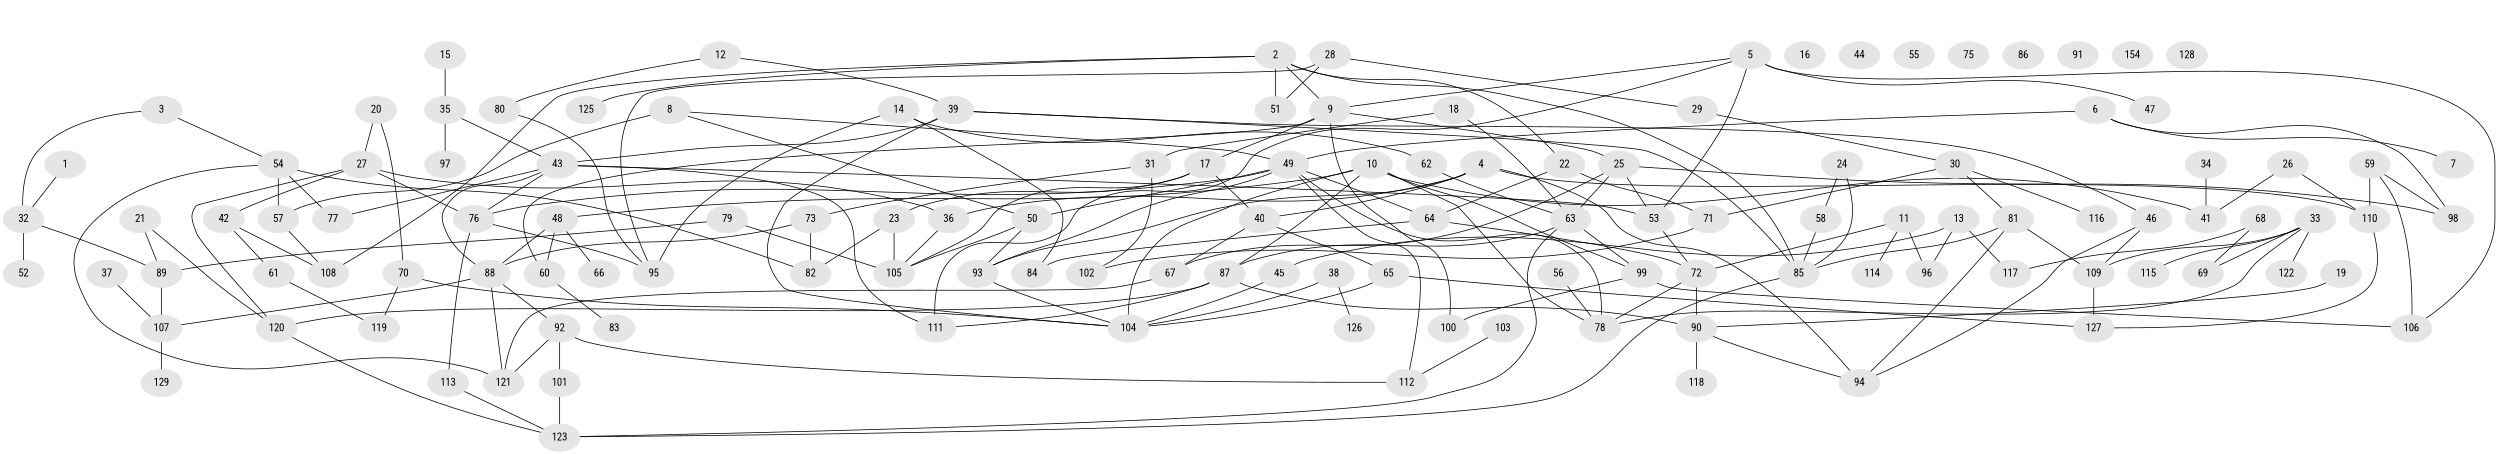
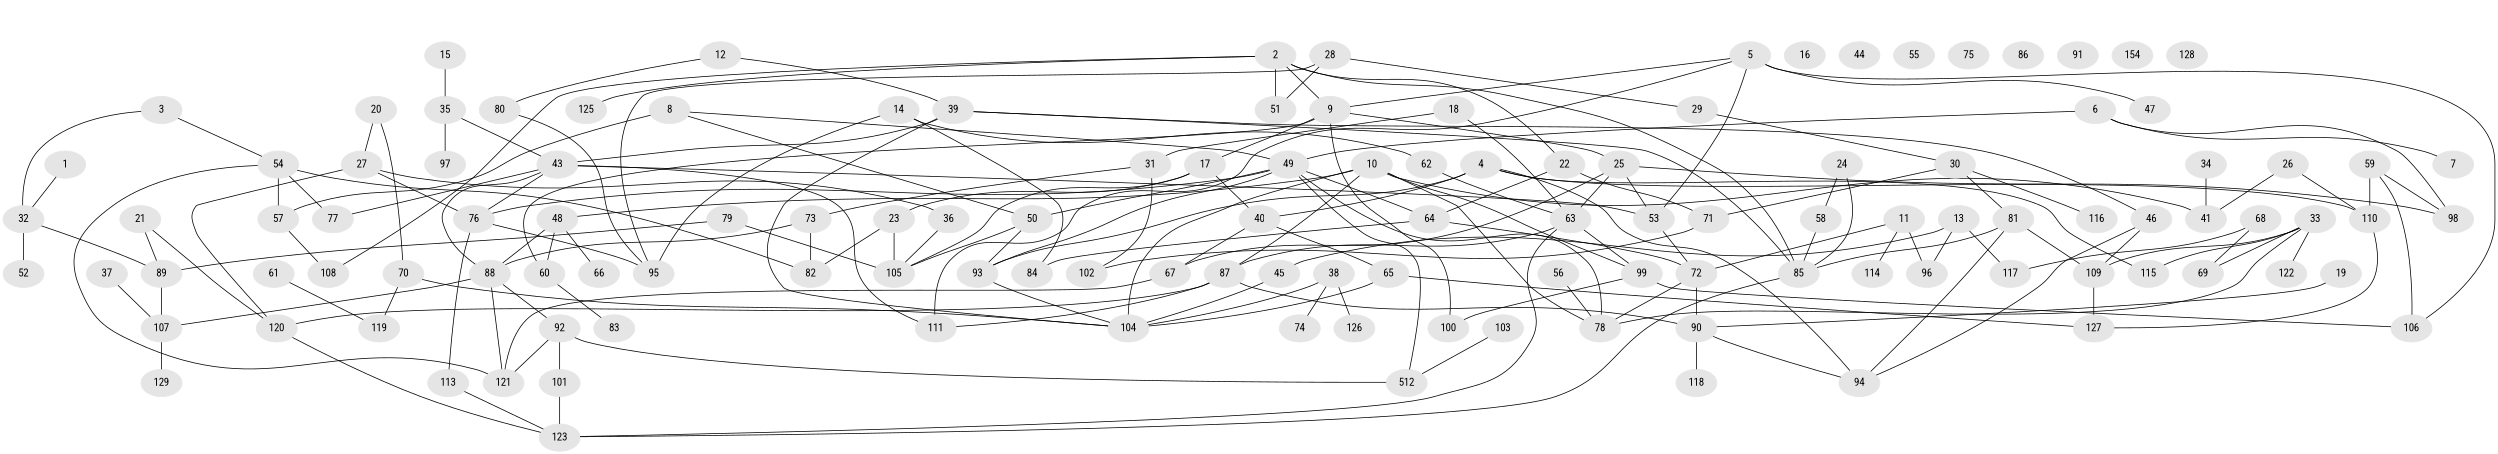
(1217, 199) -> (1777, 181)
(224, 219) -> none
none -> (1300, 328)
(1407, 383) -> (1407, 383)
